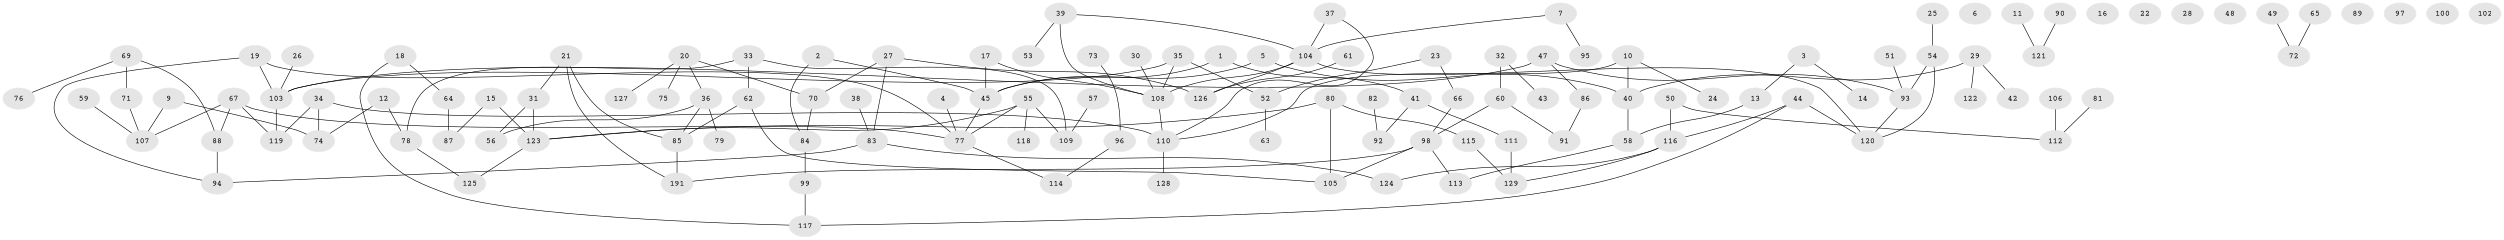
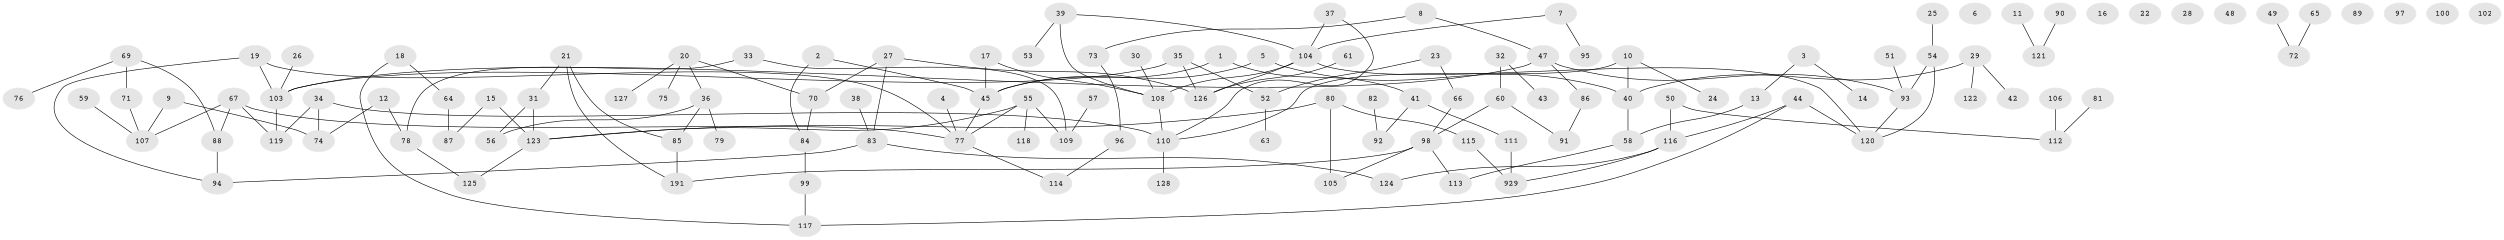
none -> (1421, 14)
(1168, 77) -> (1191, 80)
(748, 99) -> none
(1511, 184) -> (1511, 184)
